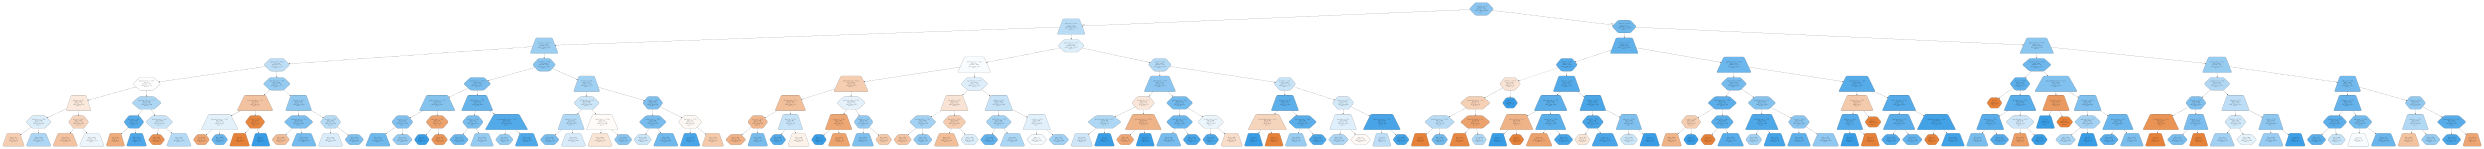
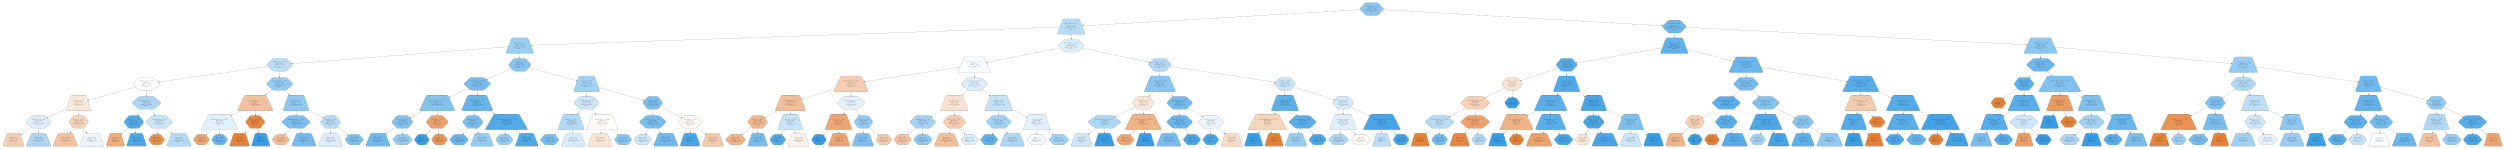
(1629, 140) -> (1631, 140)
none -> (2179, 140)
